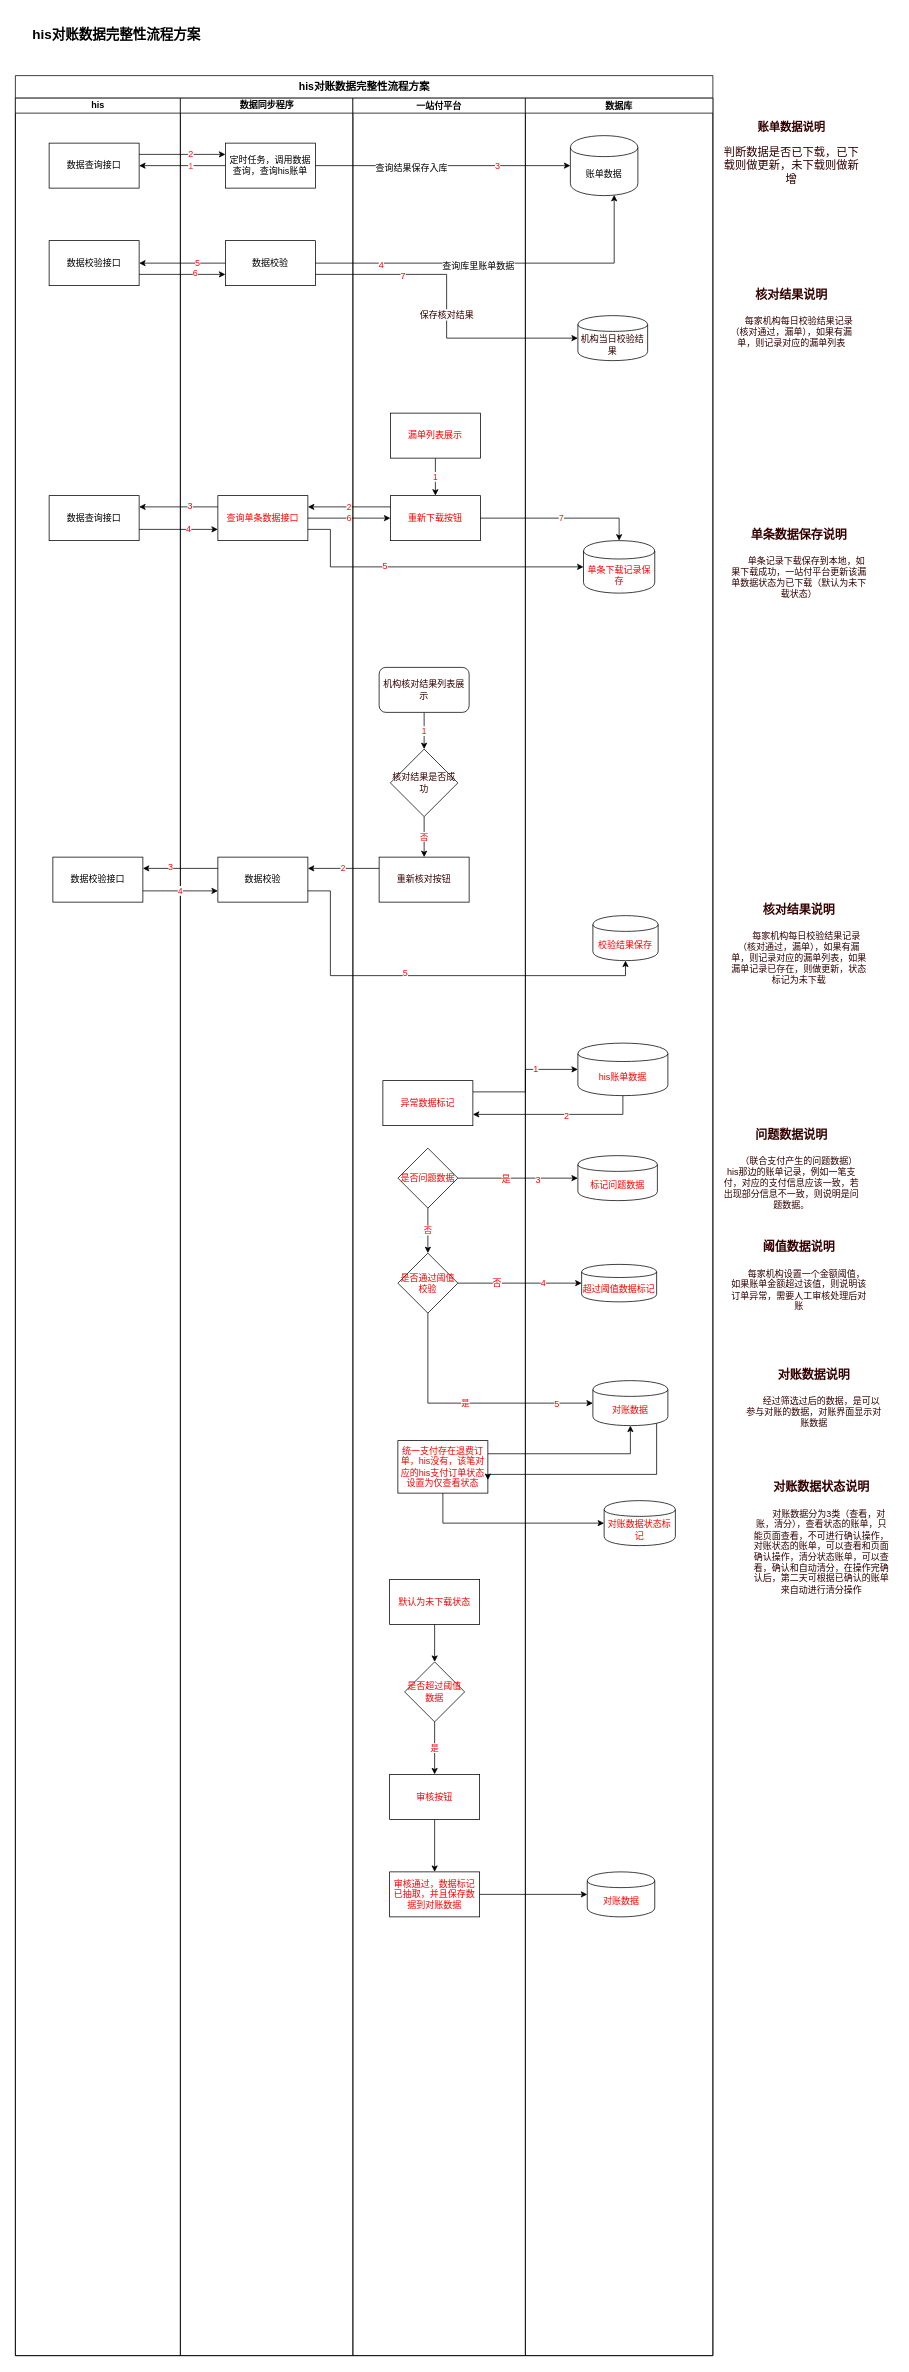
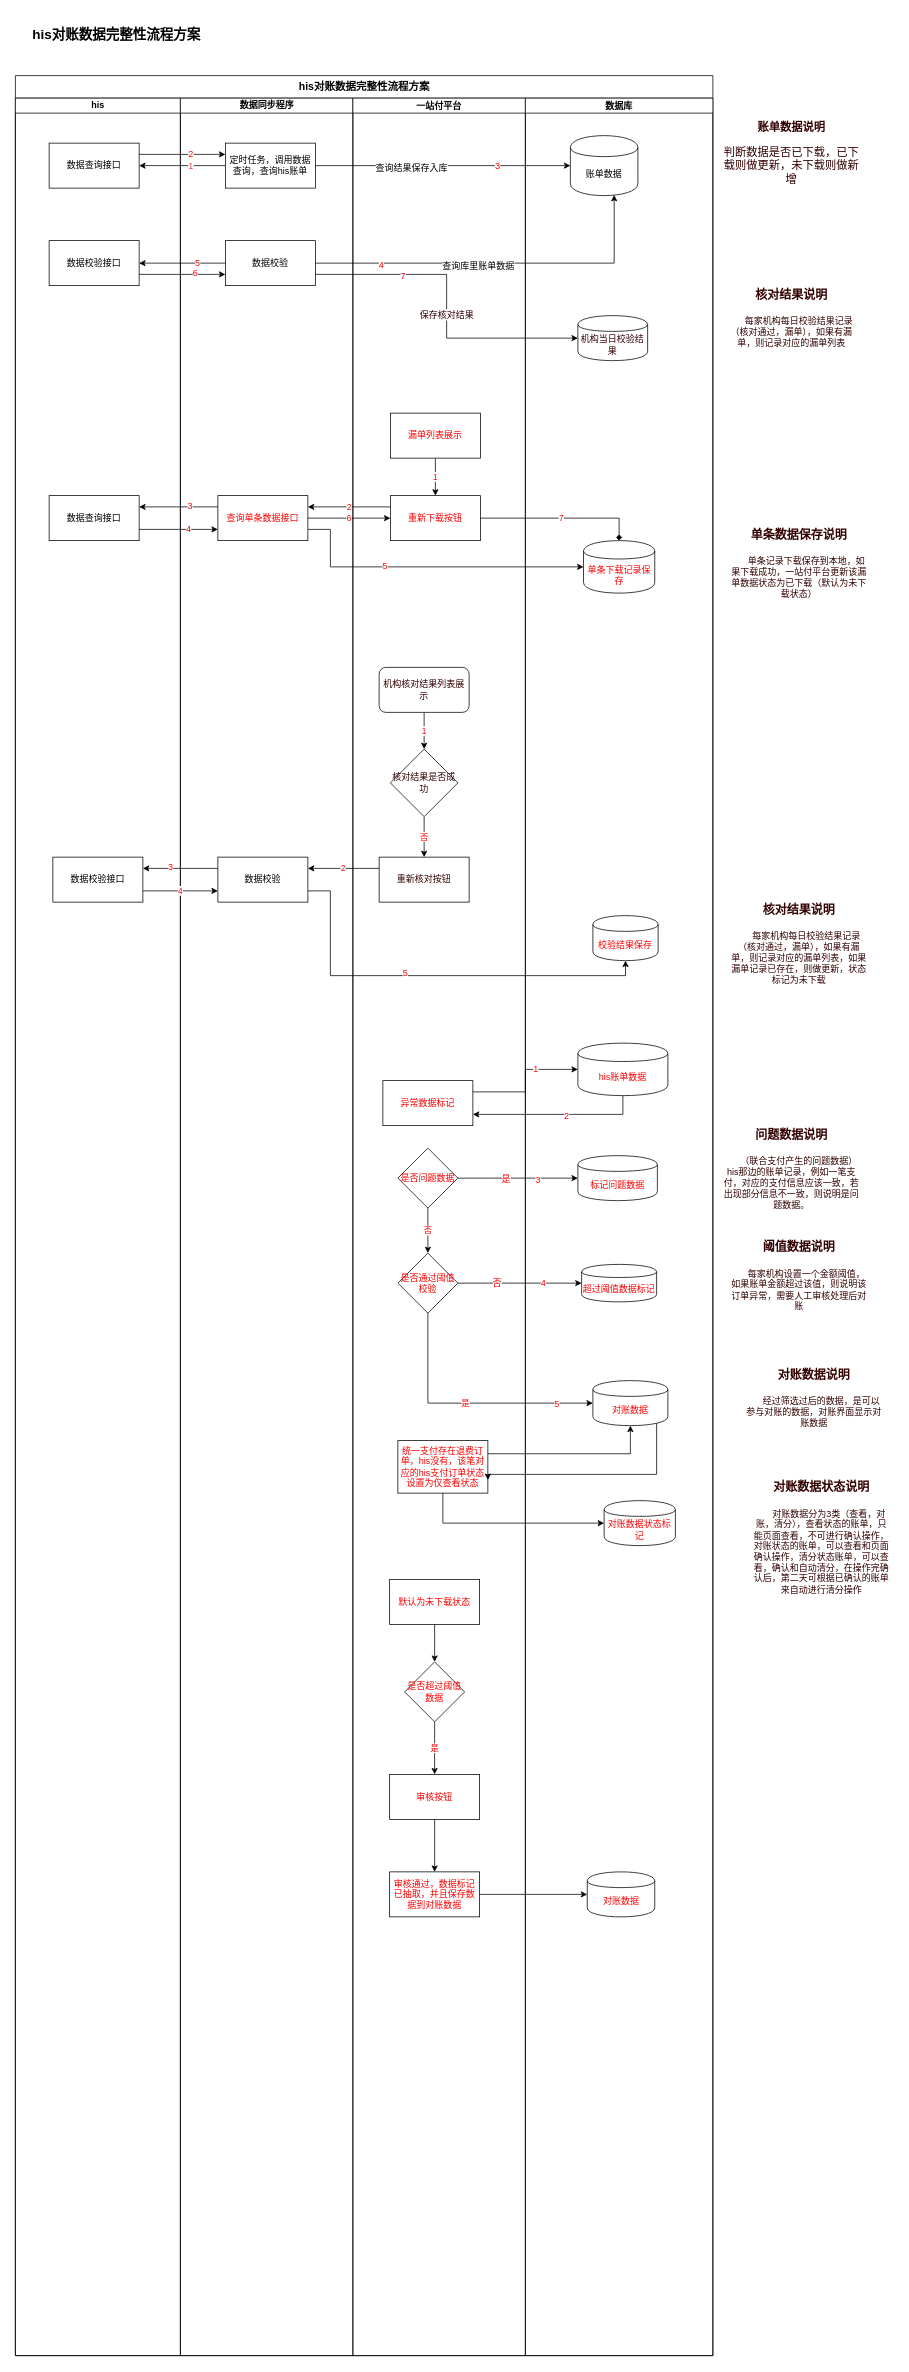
(619, 534) -> (619, 534)
